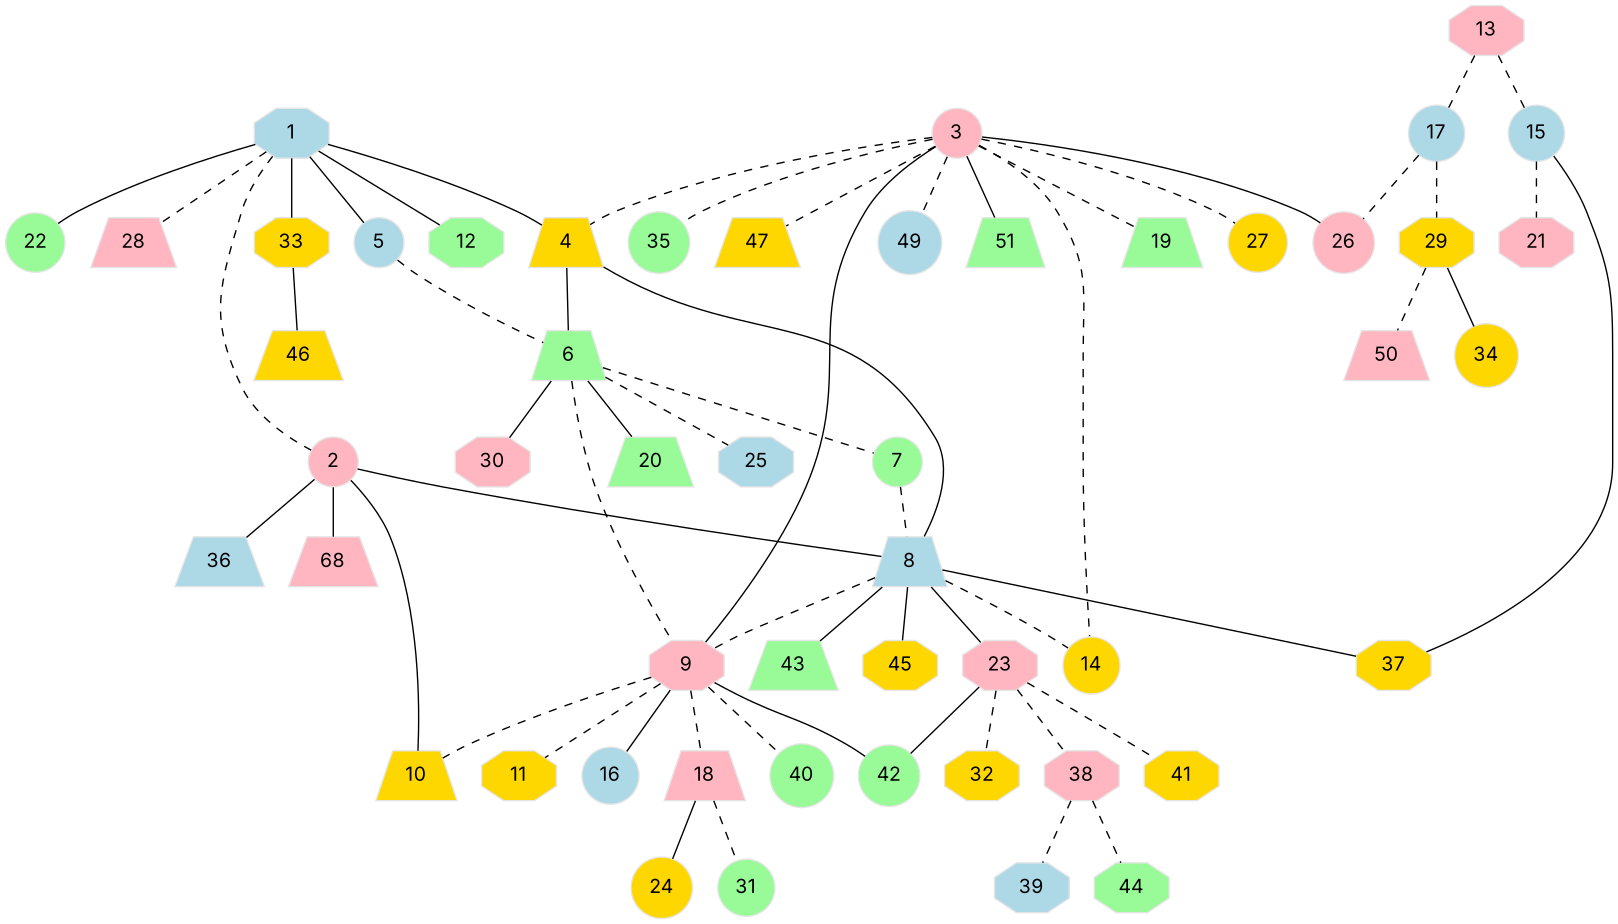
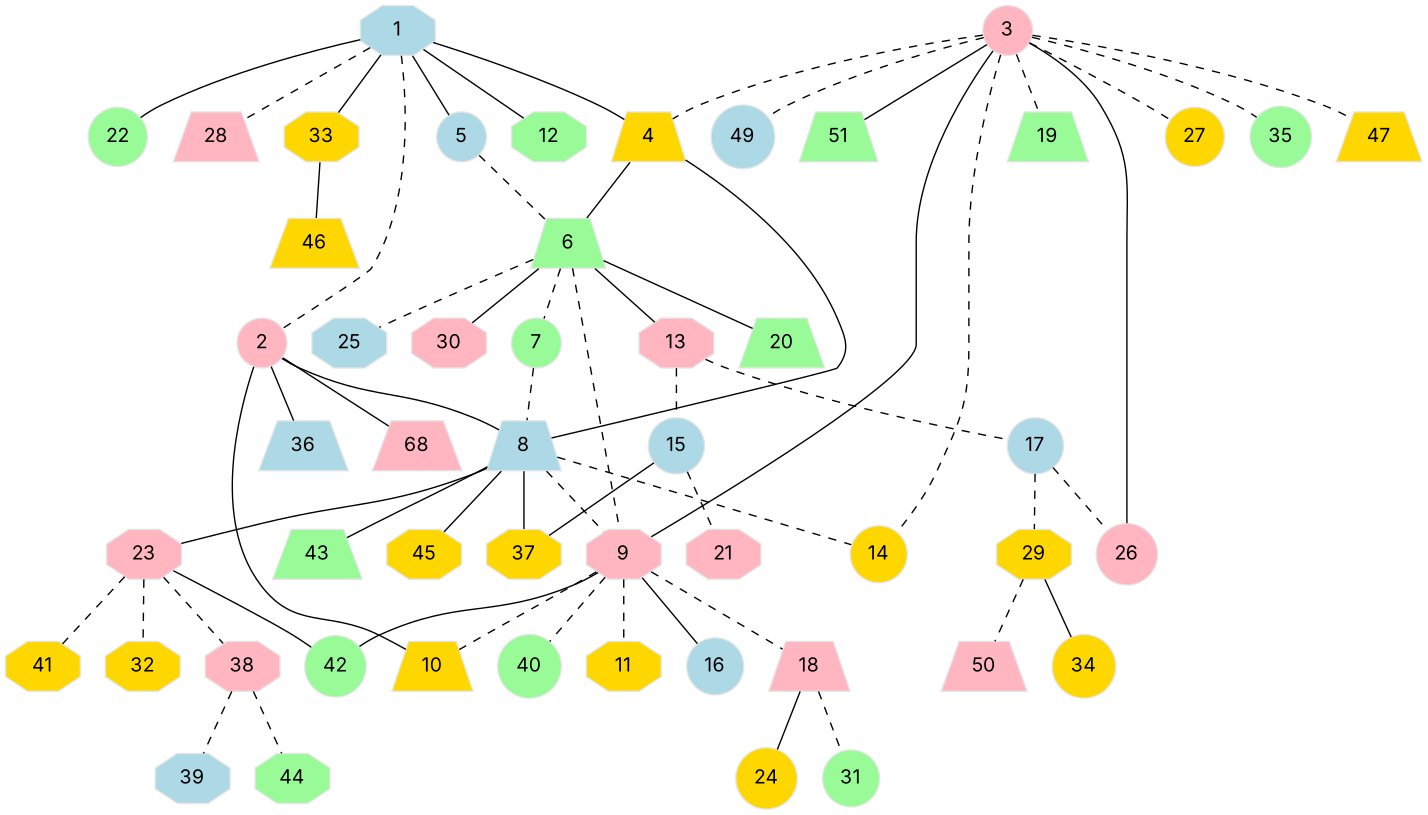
none -> (625, 295)
